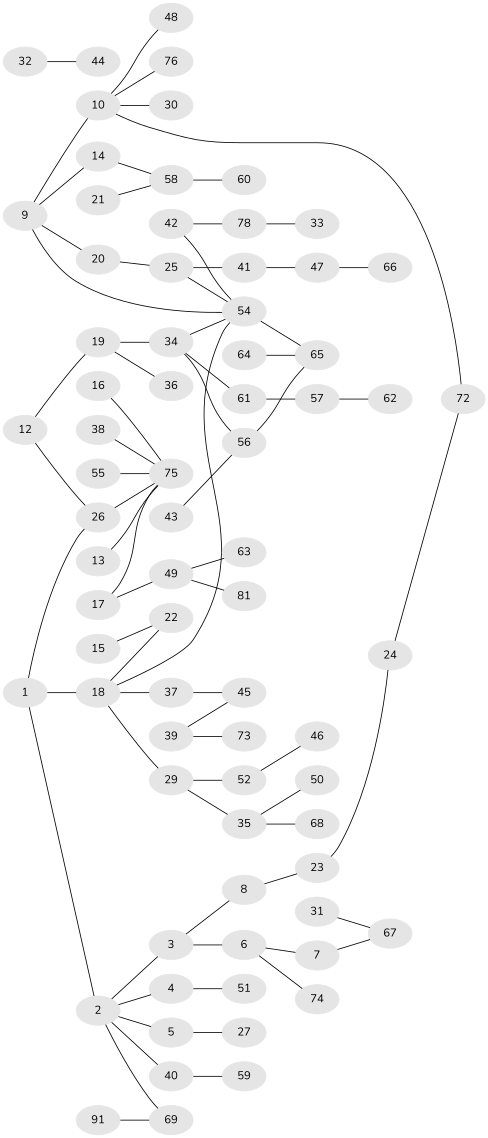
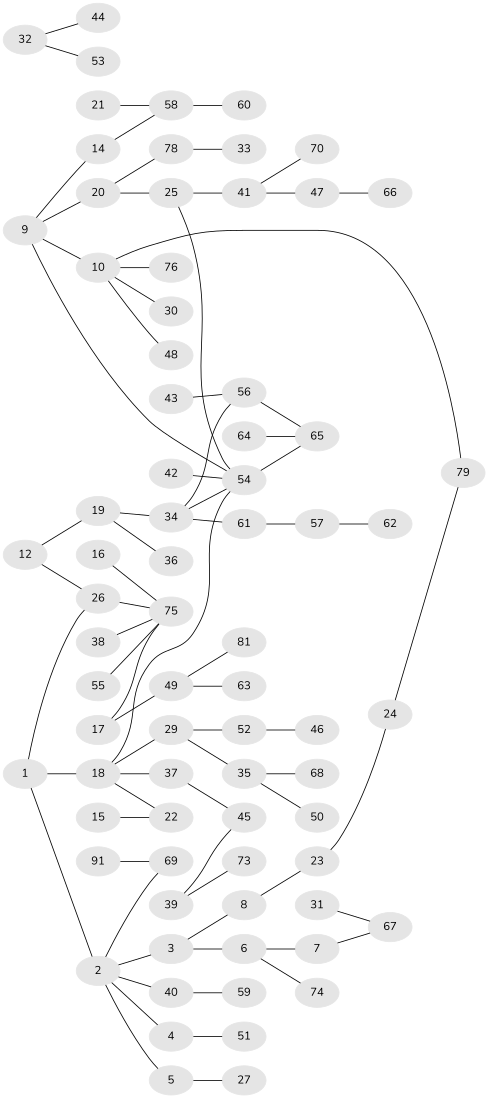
none -> (98, 62)
none -> (317, 149)
(208, 224) -> (135, 171)
(463, 399) -> (463, 473)
(98, 561) -> none
